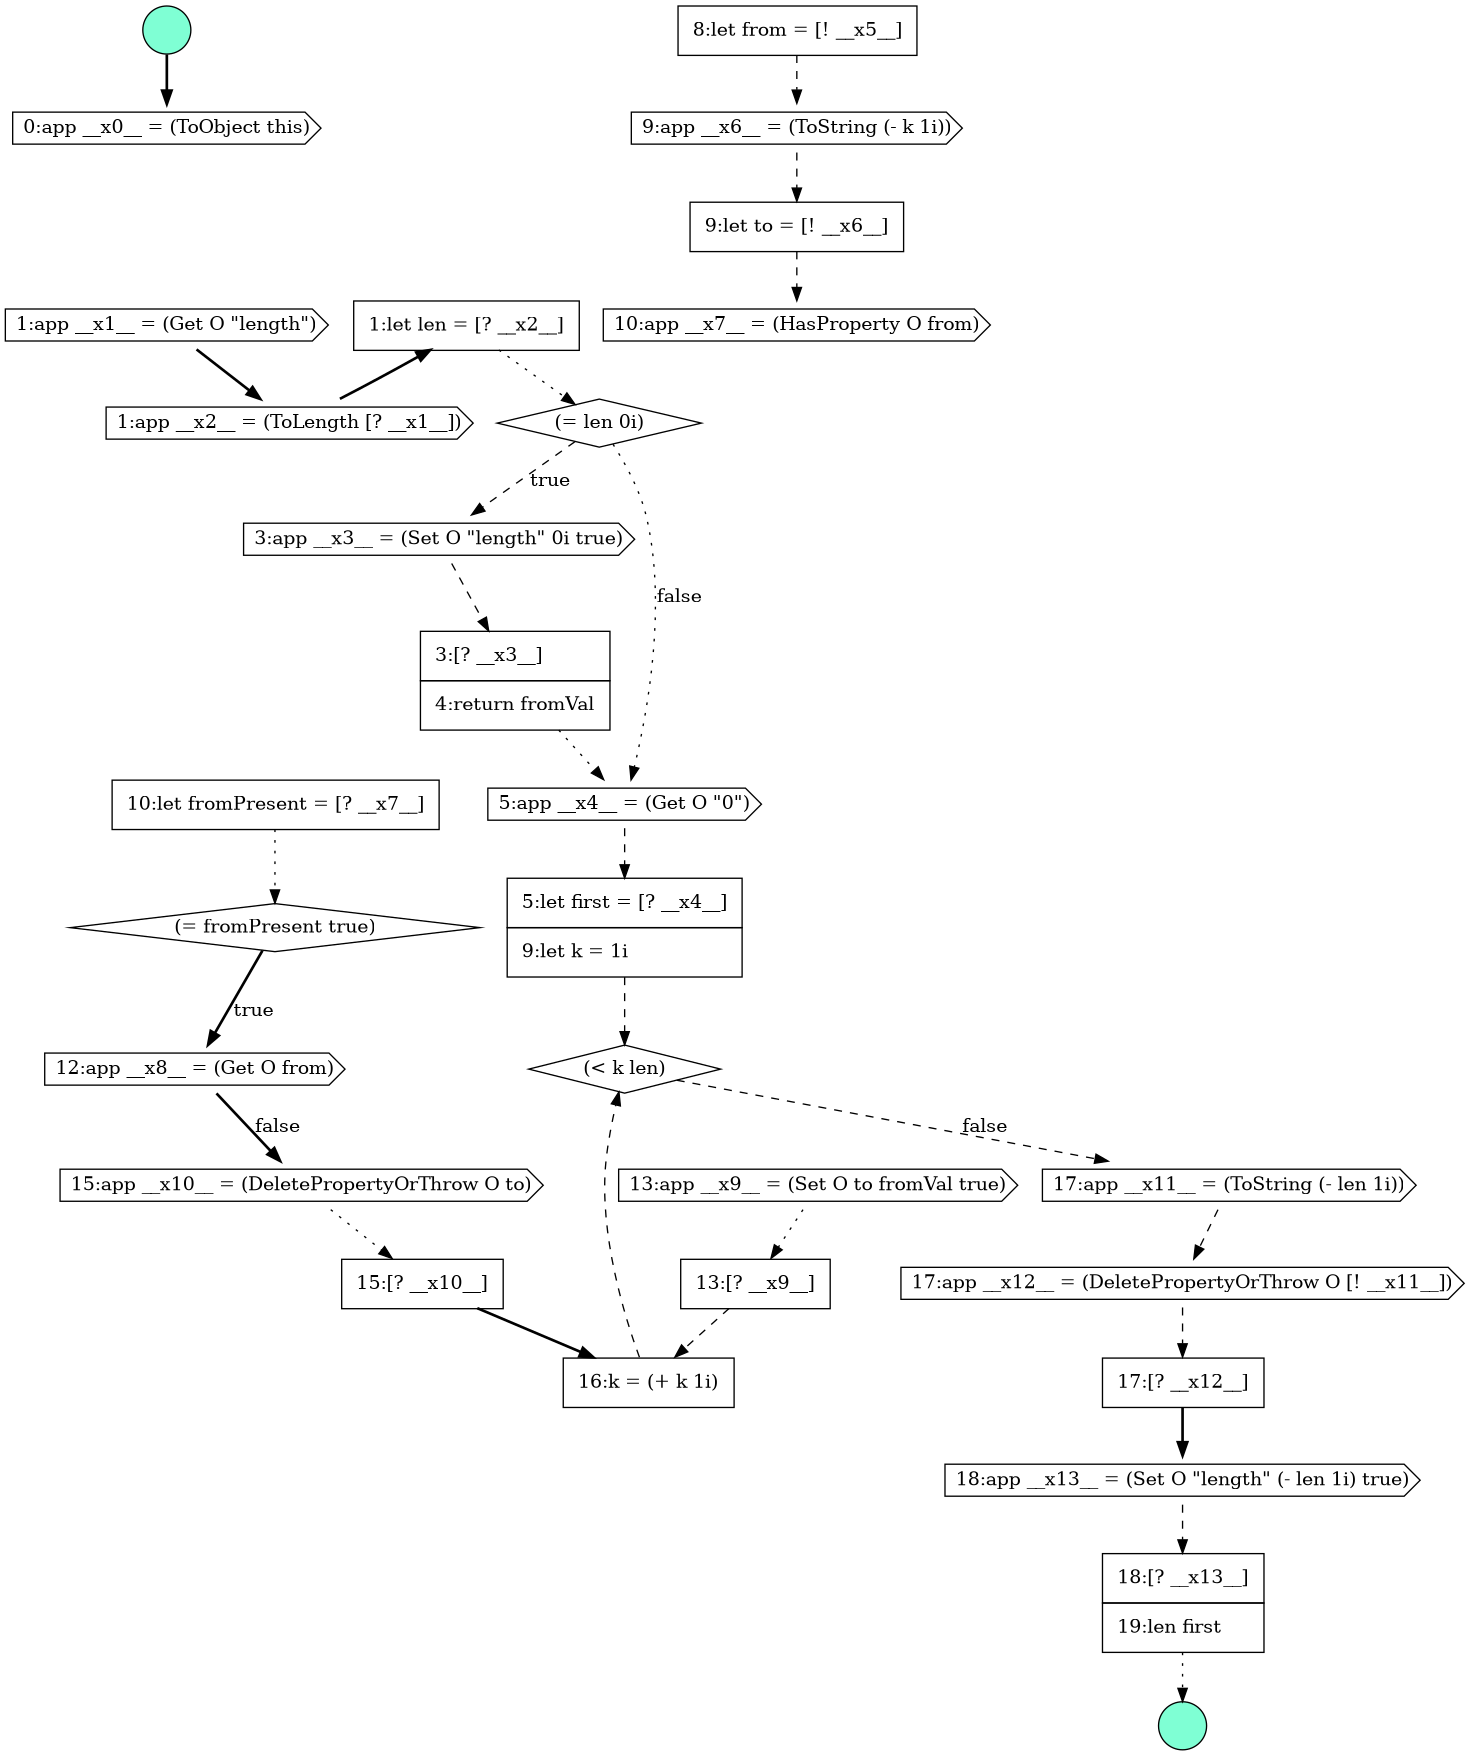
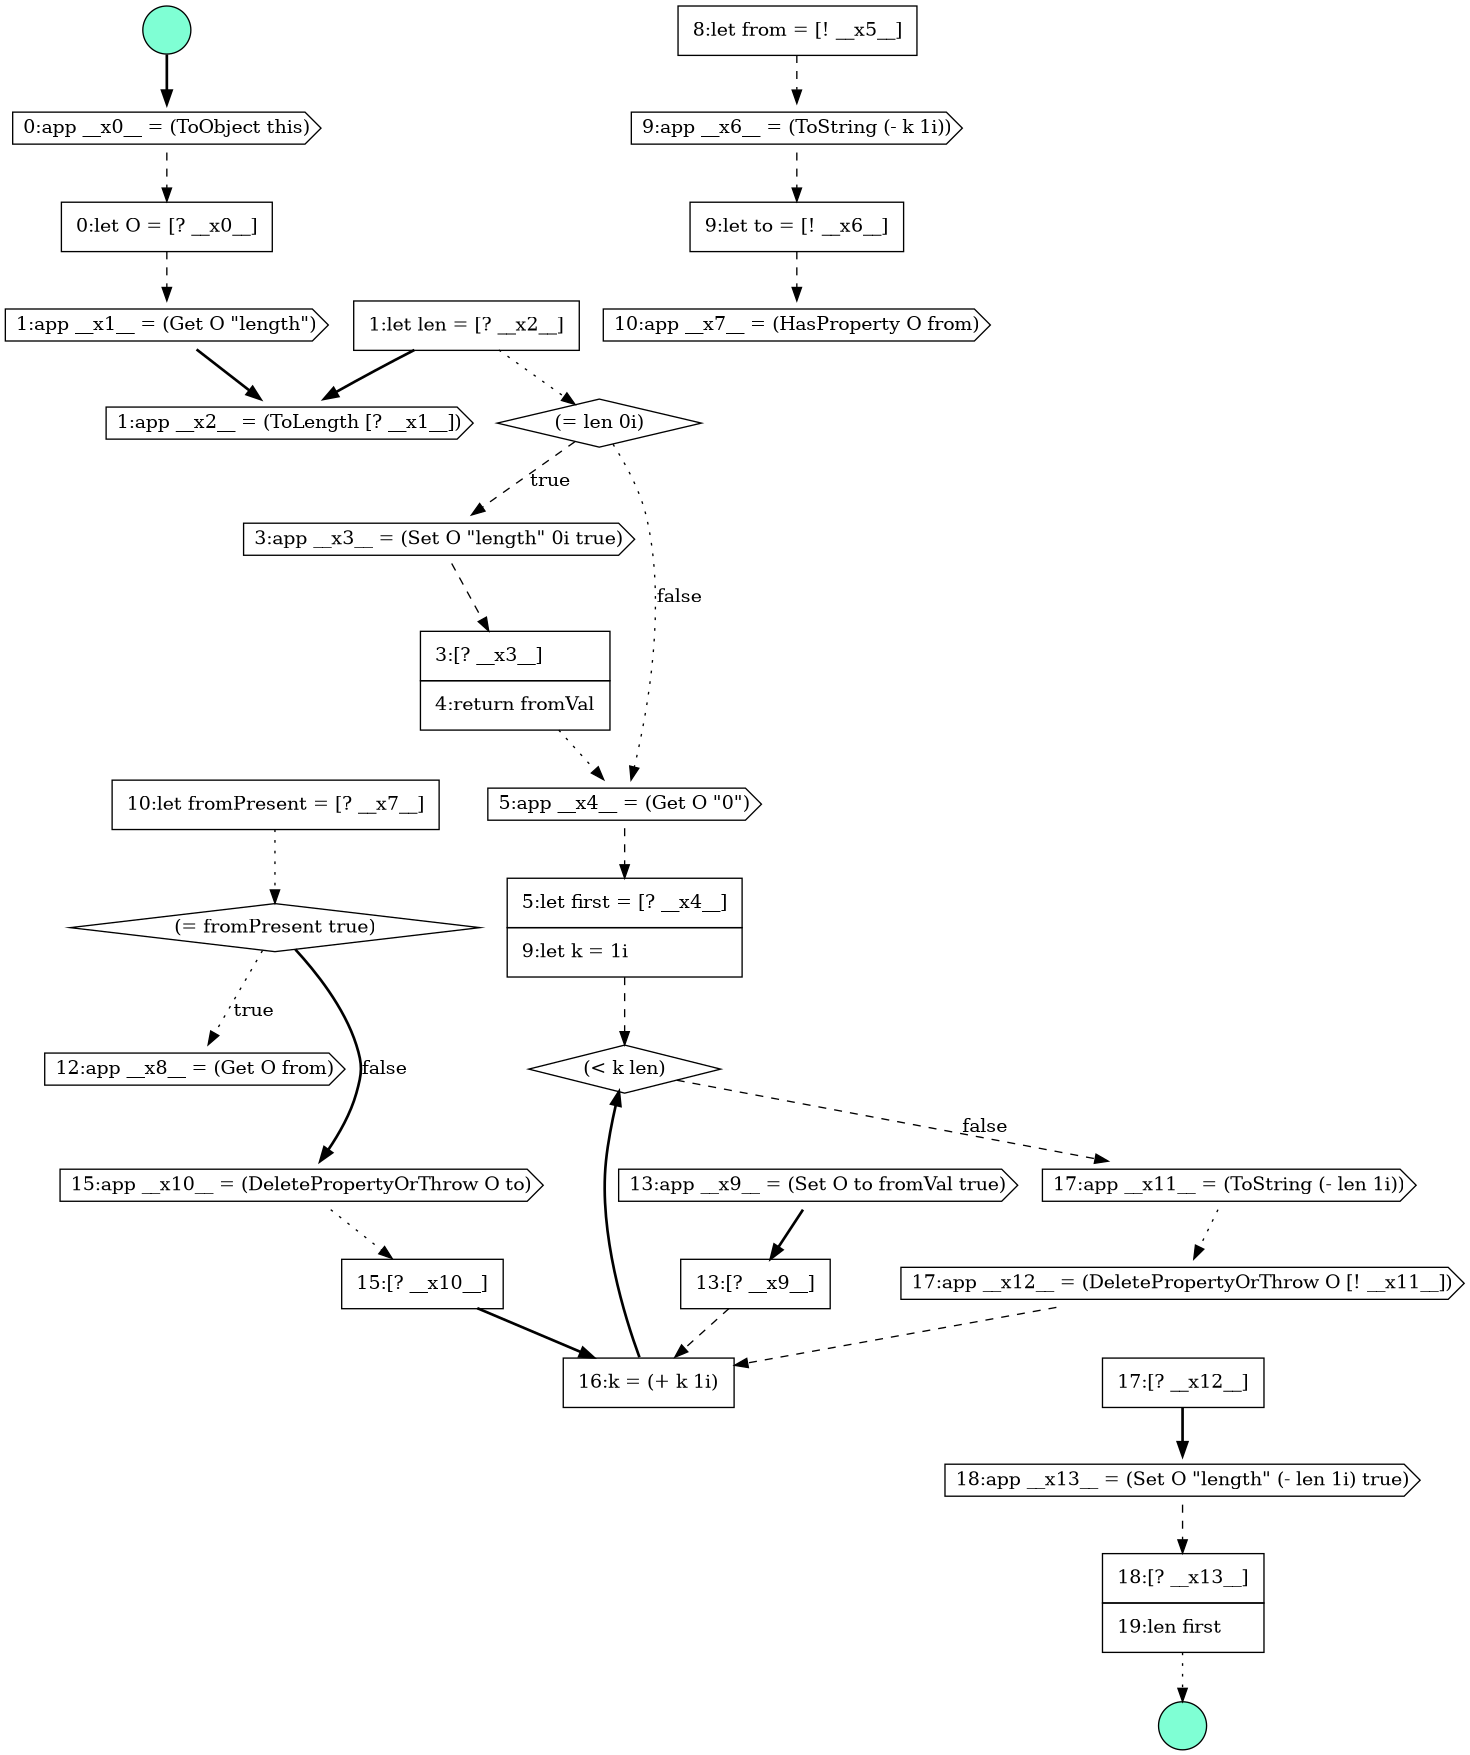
none -> (167, 226)
(379, 378) -> (375, 371)
(239, 992) -> (239, 992)
(244, 1122) -> (356, 1044)
(791, 1228) -> (791, 1228)
(1209, 1228) -> (1209, 1228)
(608, 1233) -> (608, 1233)
(1183, 1325) -> (902, 1335)
